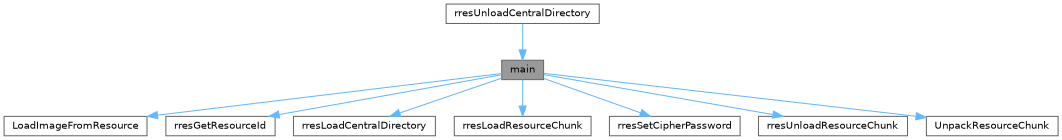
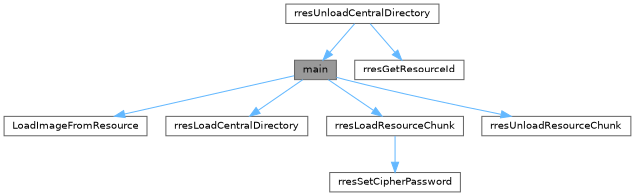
(390, 95) -> (383, 38)
(592, 96) -> (395, 149)
(992, 126) -> none
